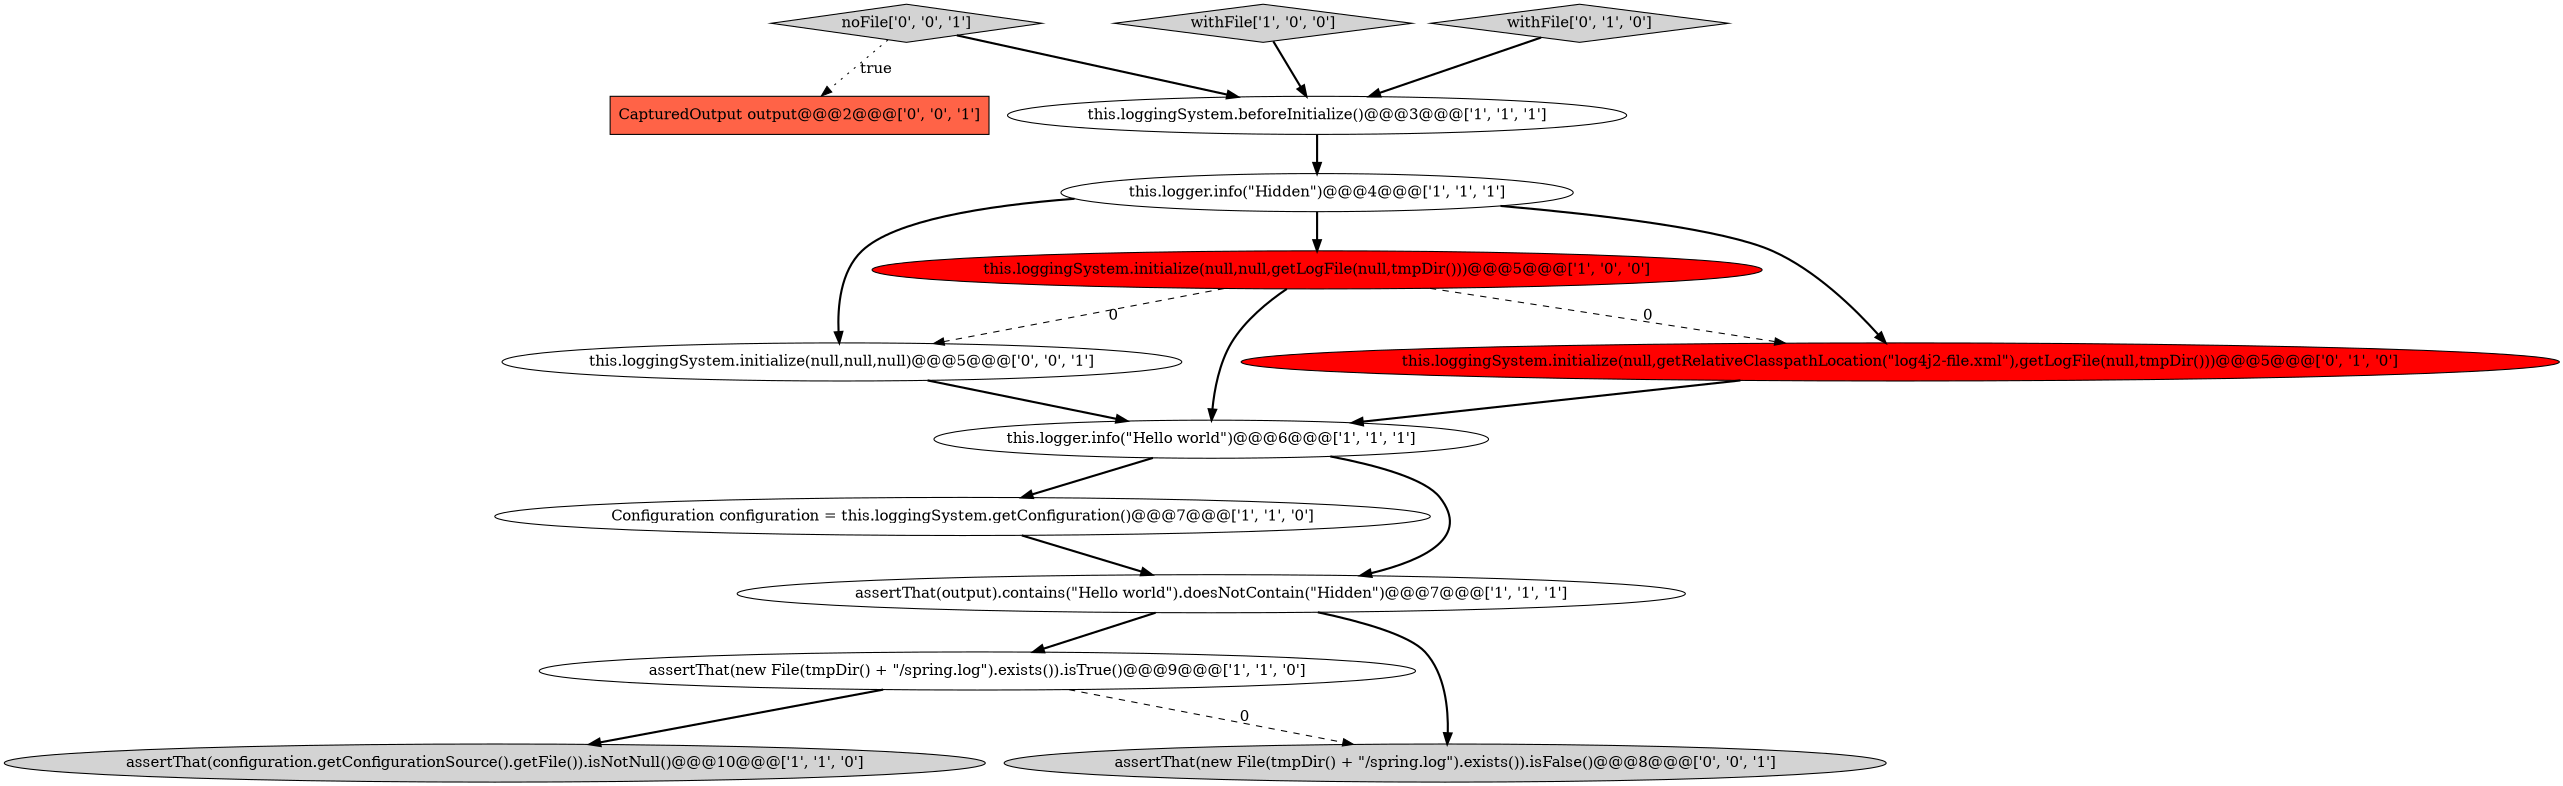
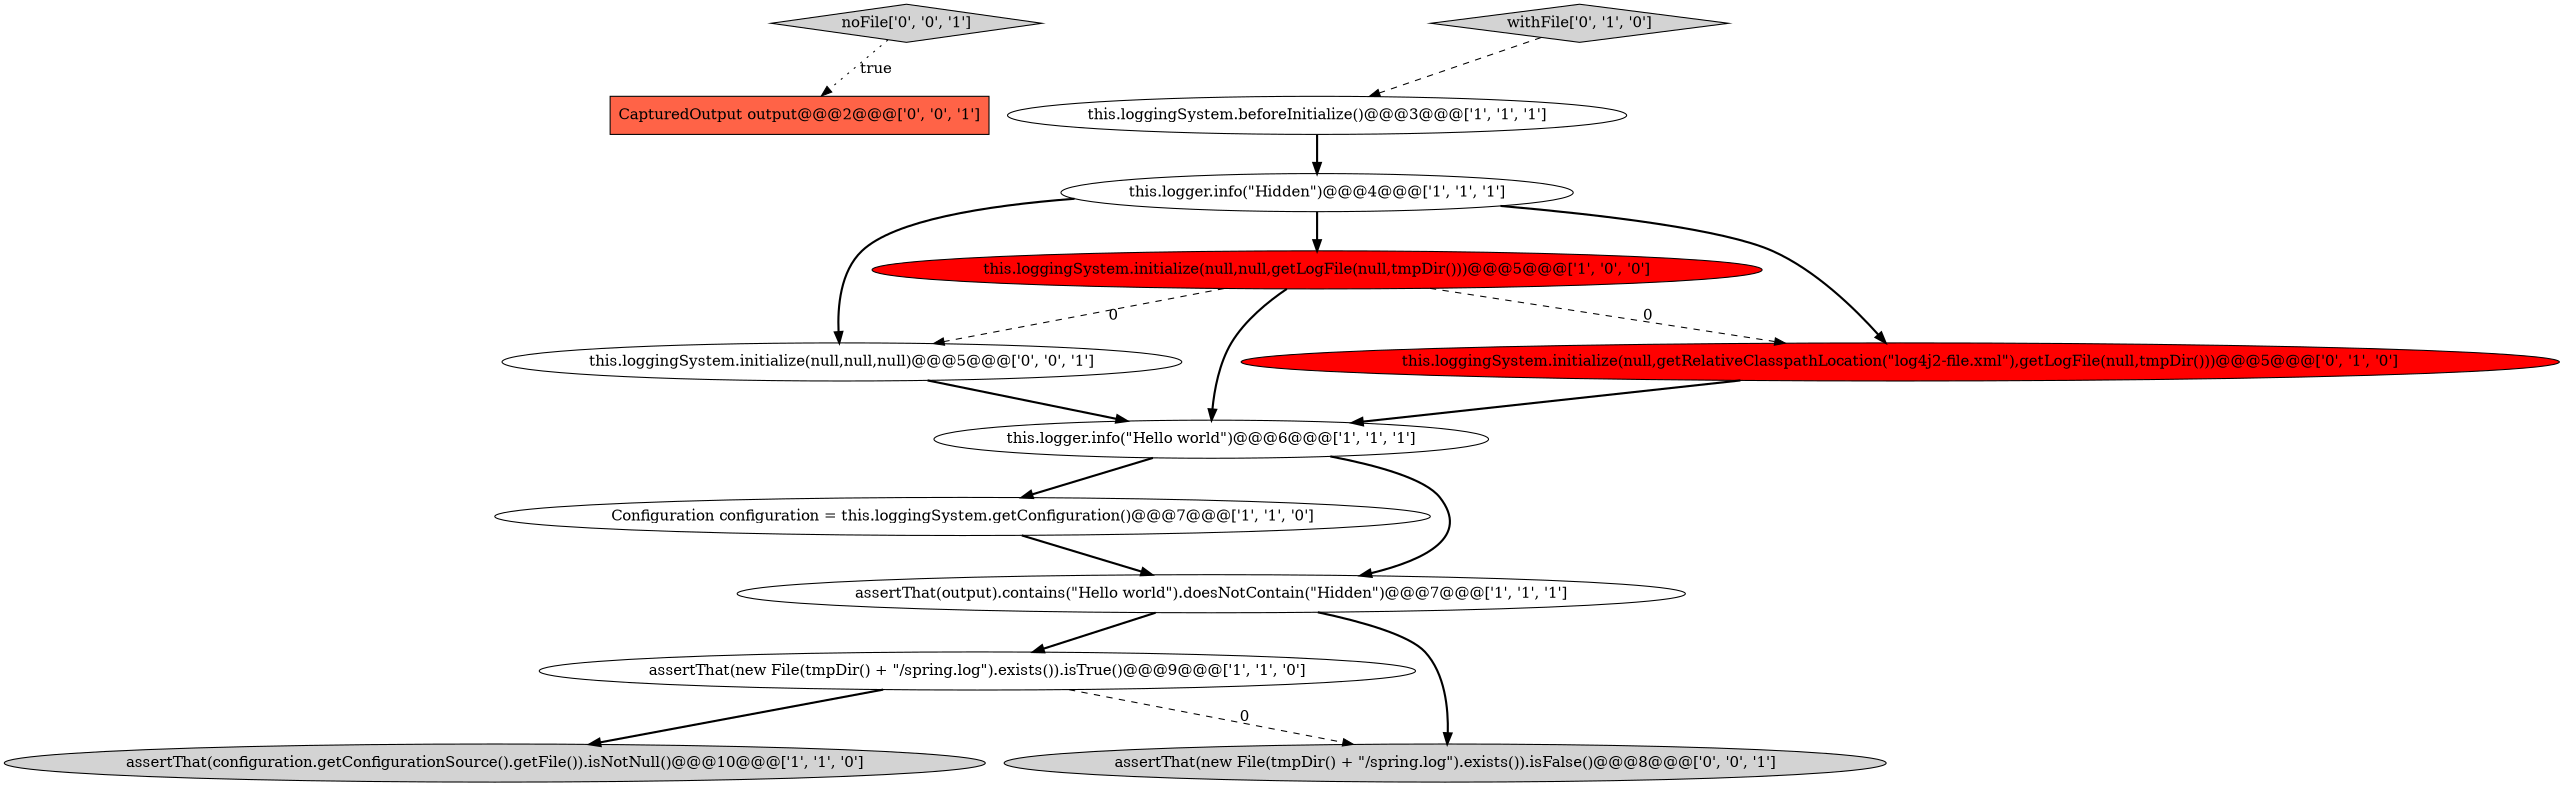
(1263, 23) -> none
(1092, 65) -> none
(1460, 65) -> (1460, 65)
